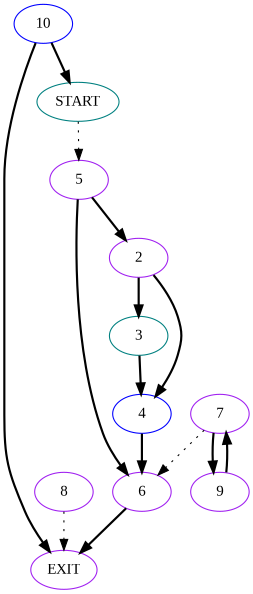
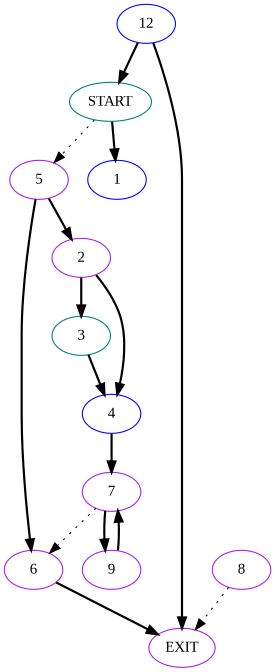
(43, 24) -> (146, 24)
none -> (117, 180)
(142, 448) -> (112, 448)
